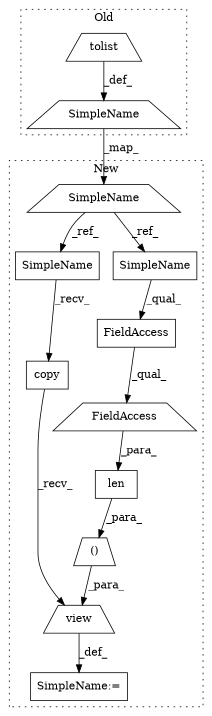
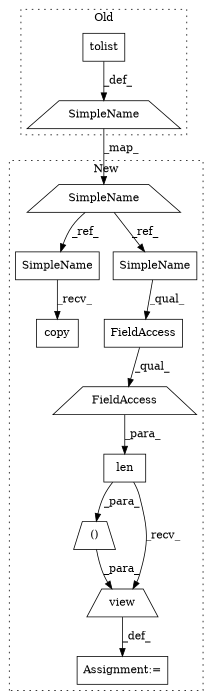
(104, 47) -> (104, 47)
(38, 497) -> (146, 532)
(79, 687) -> (122, 670)
